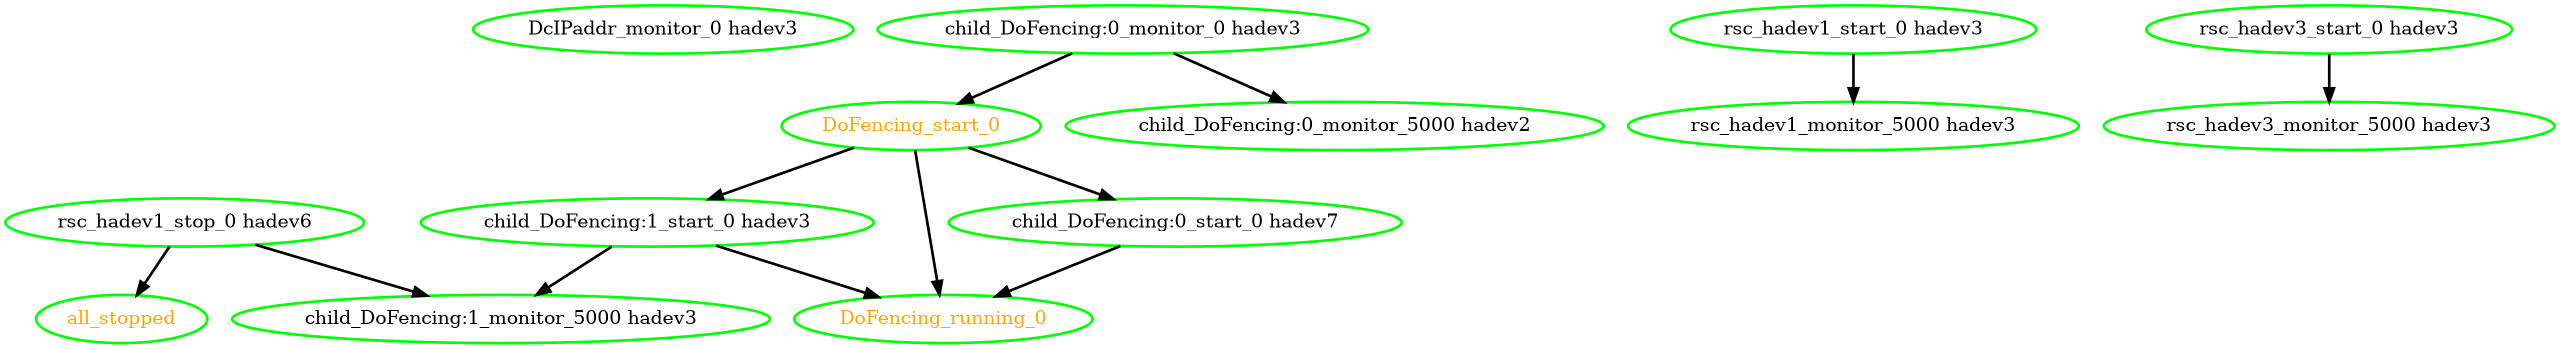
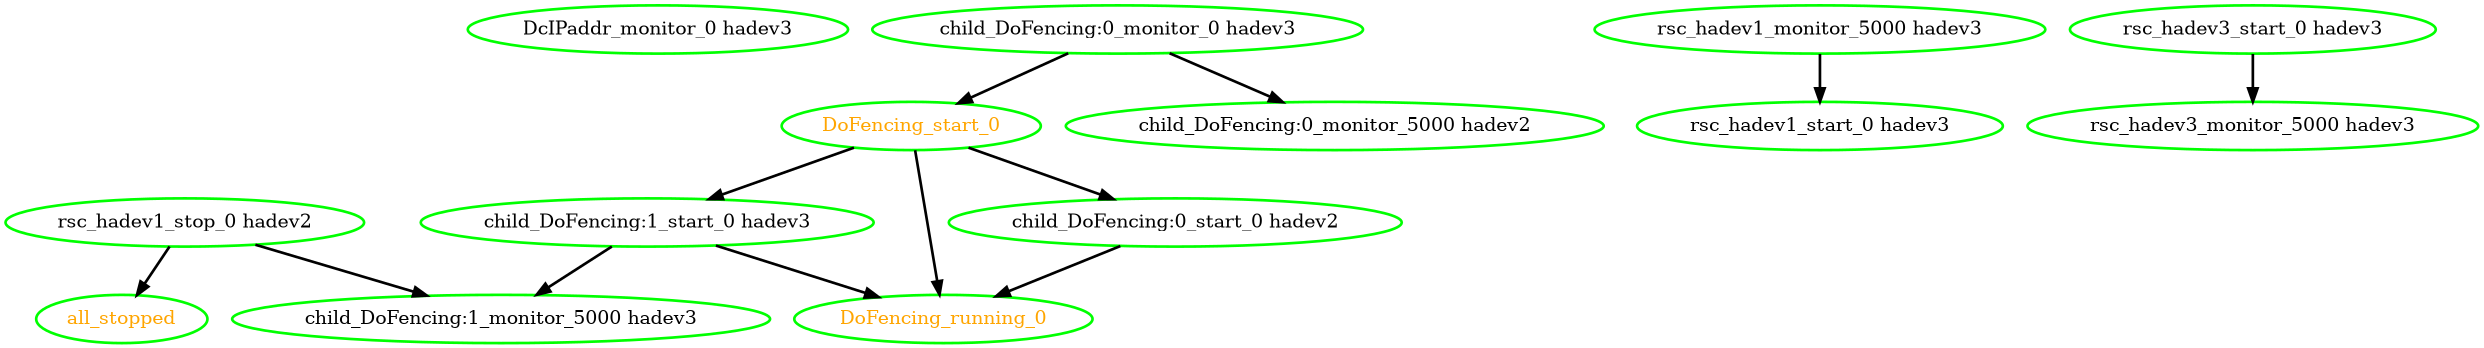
(1853, 71) -> (1820, 71)
(185, 222) -> (185, 222)
(1175, 222) -> (1175, 222)
